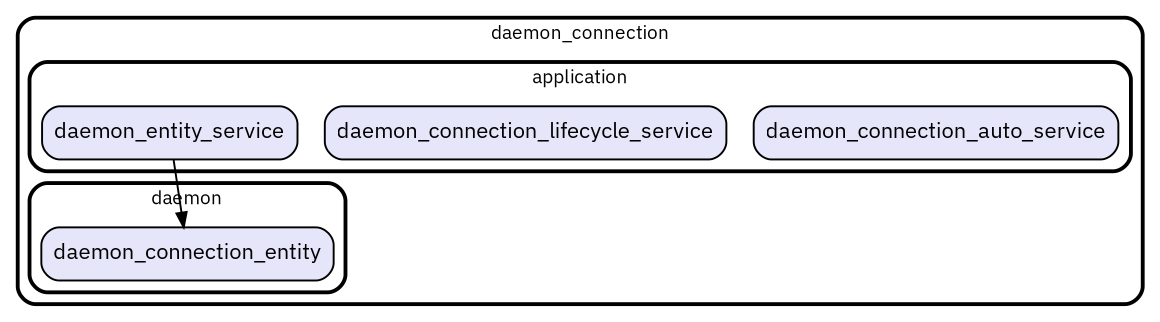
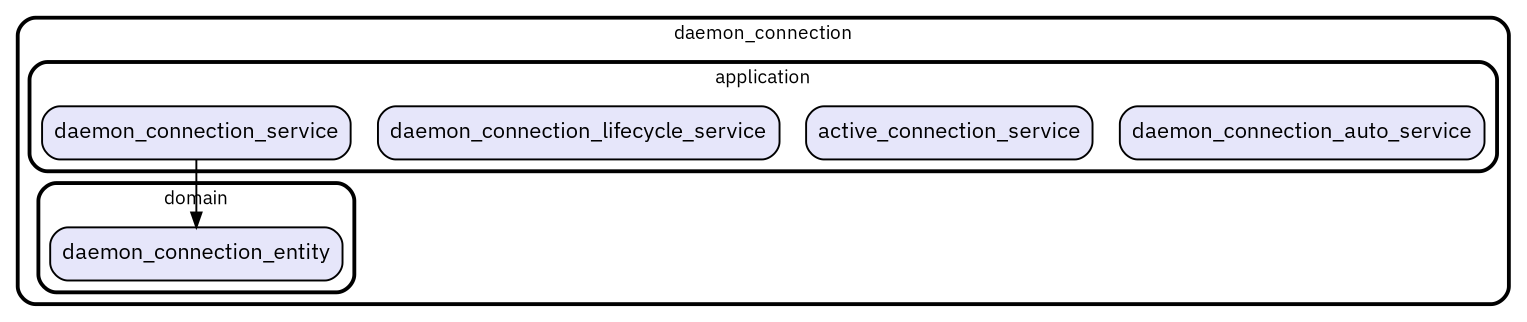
(170, 133) -> (196, 133)
none -> (949, 133)
(188, 199) -> (196, 199)
